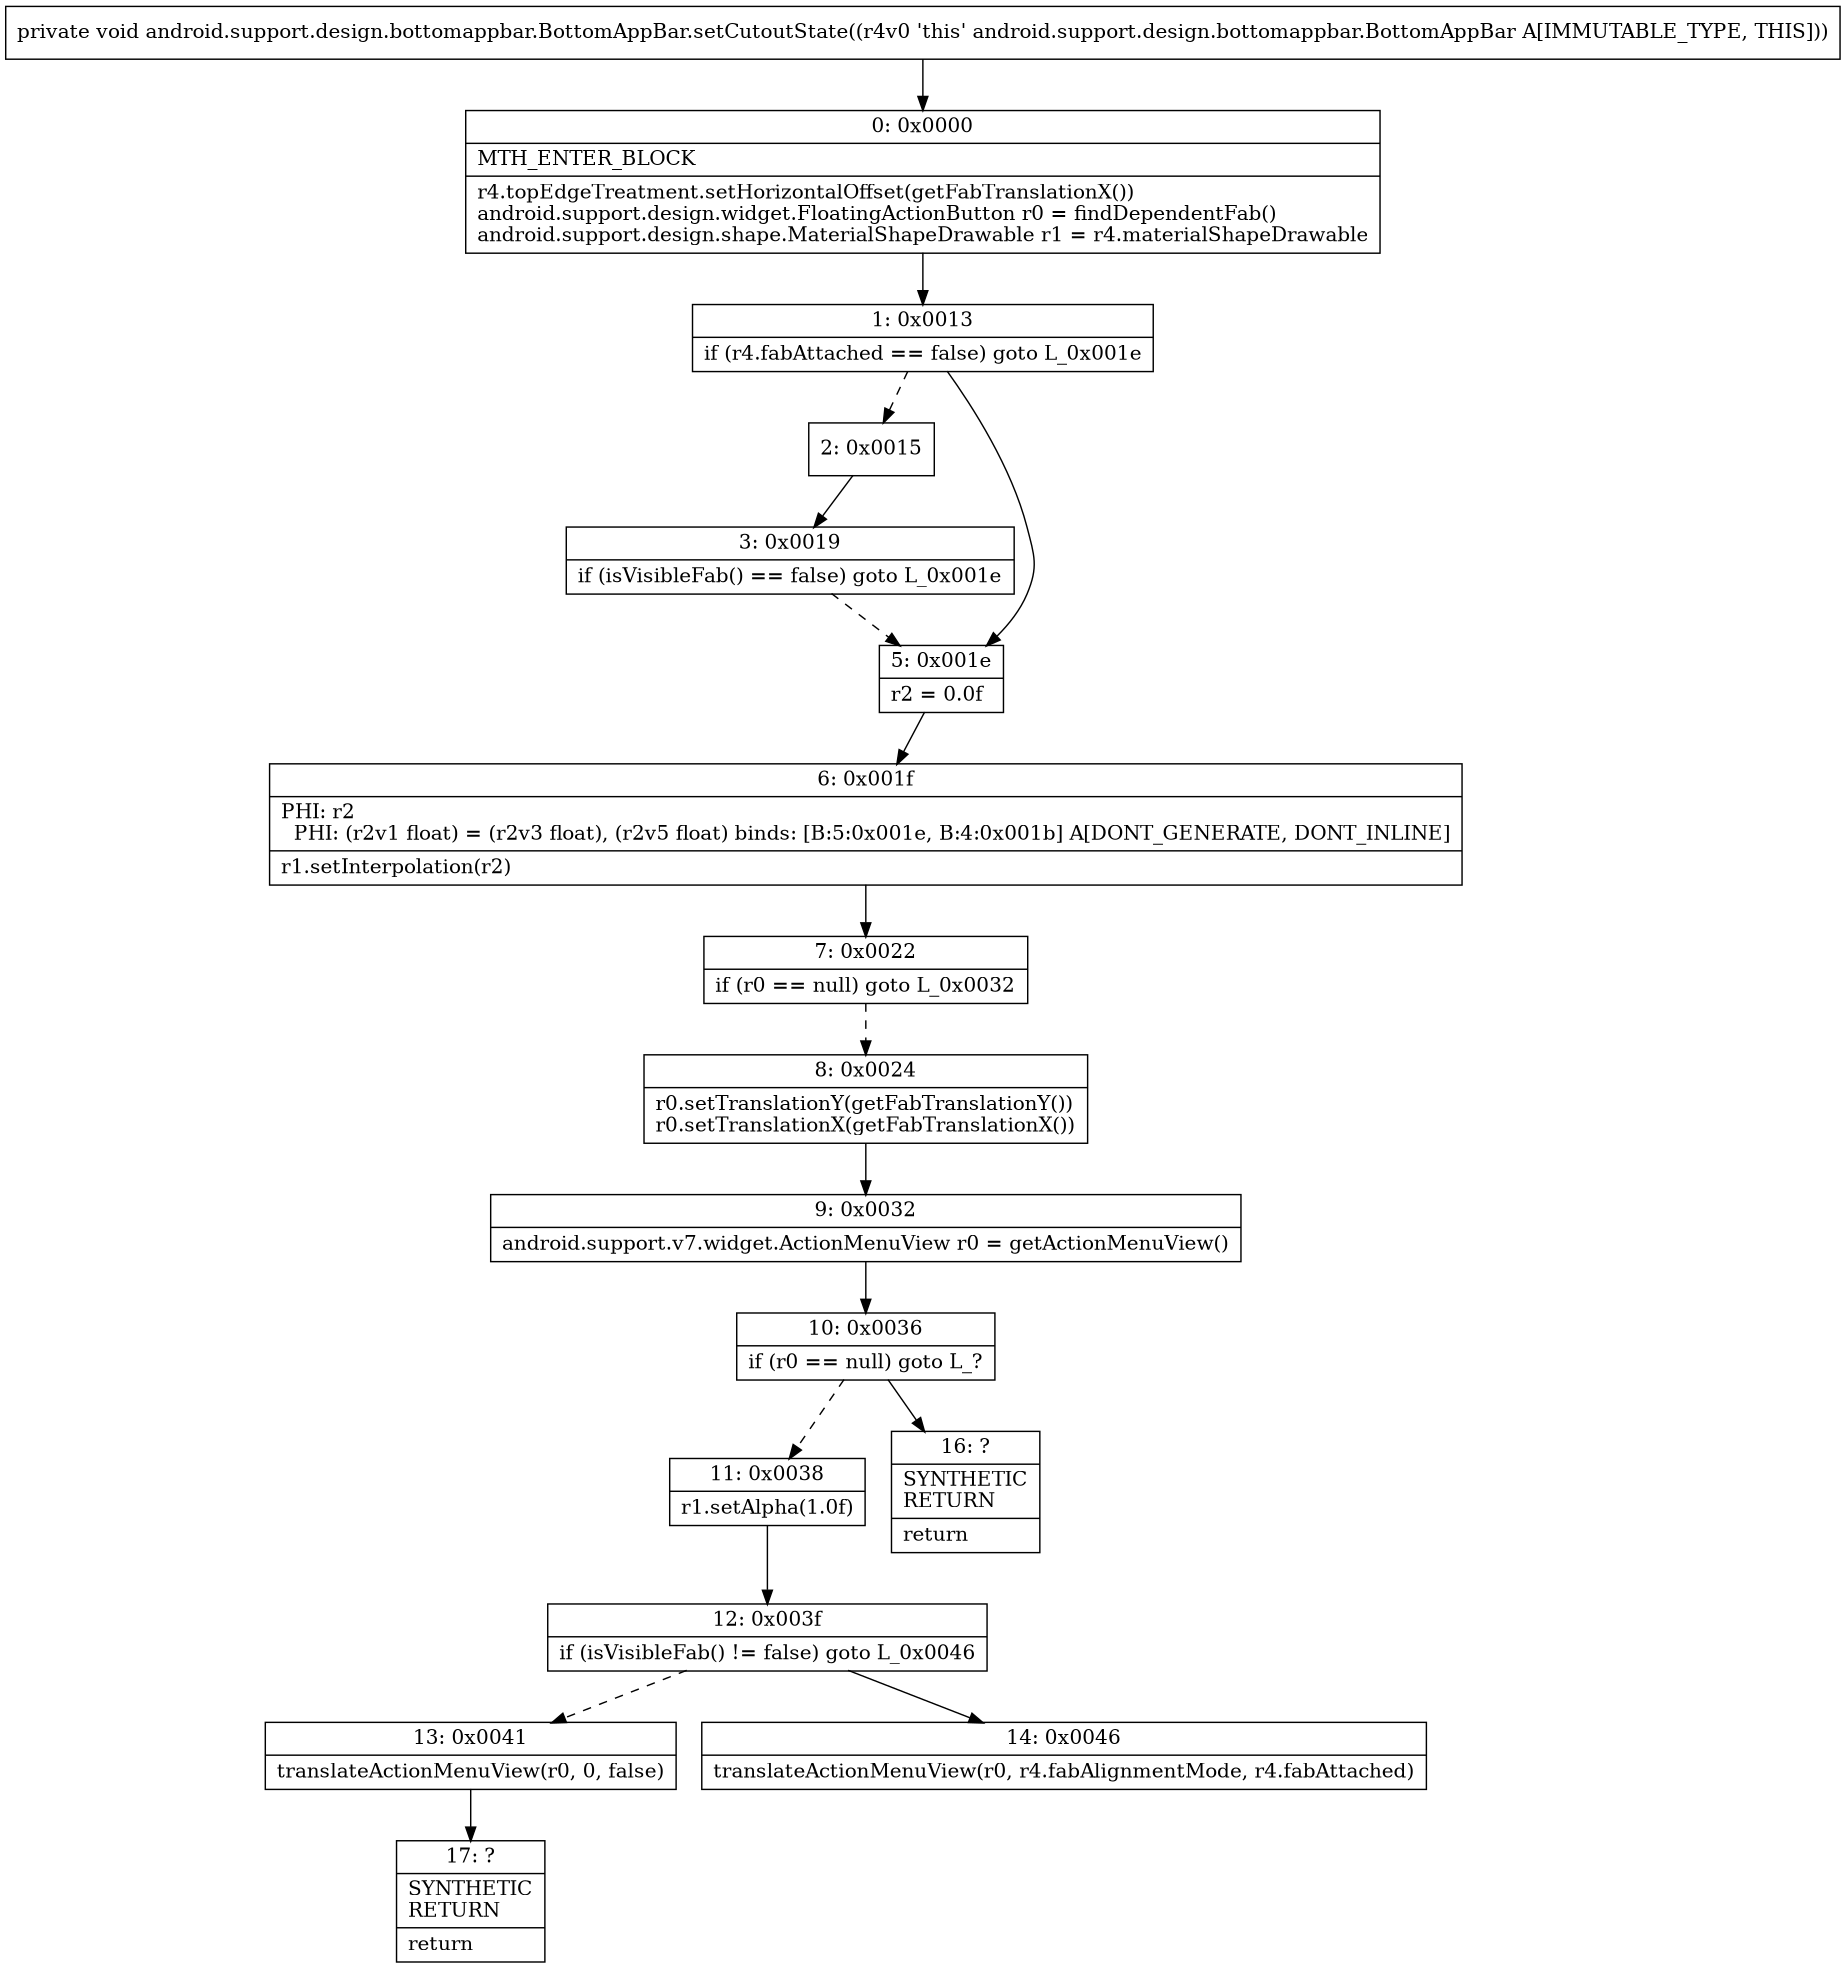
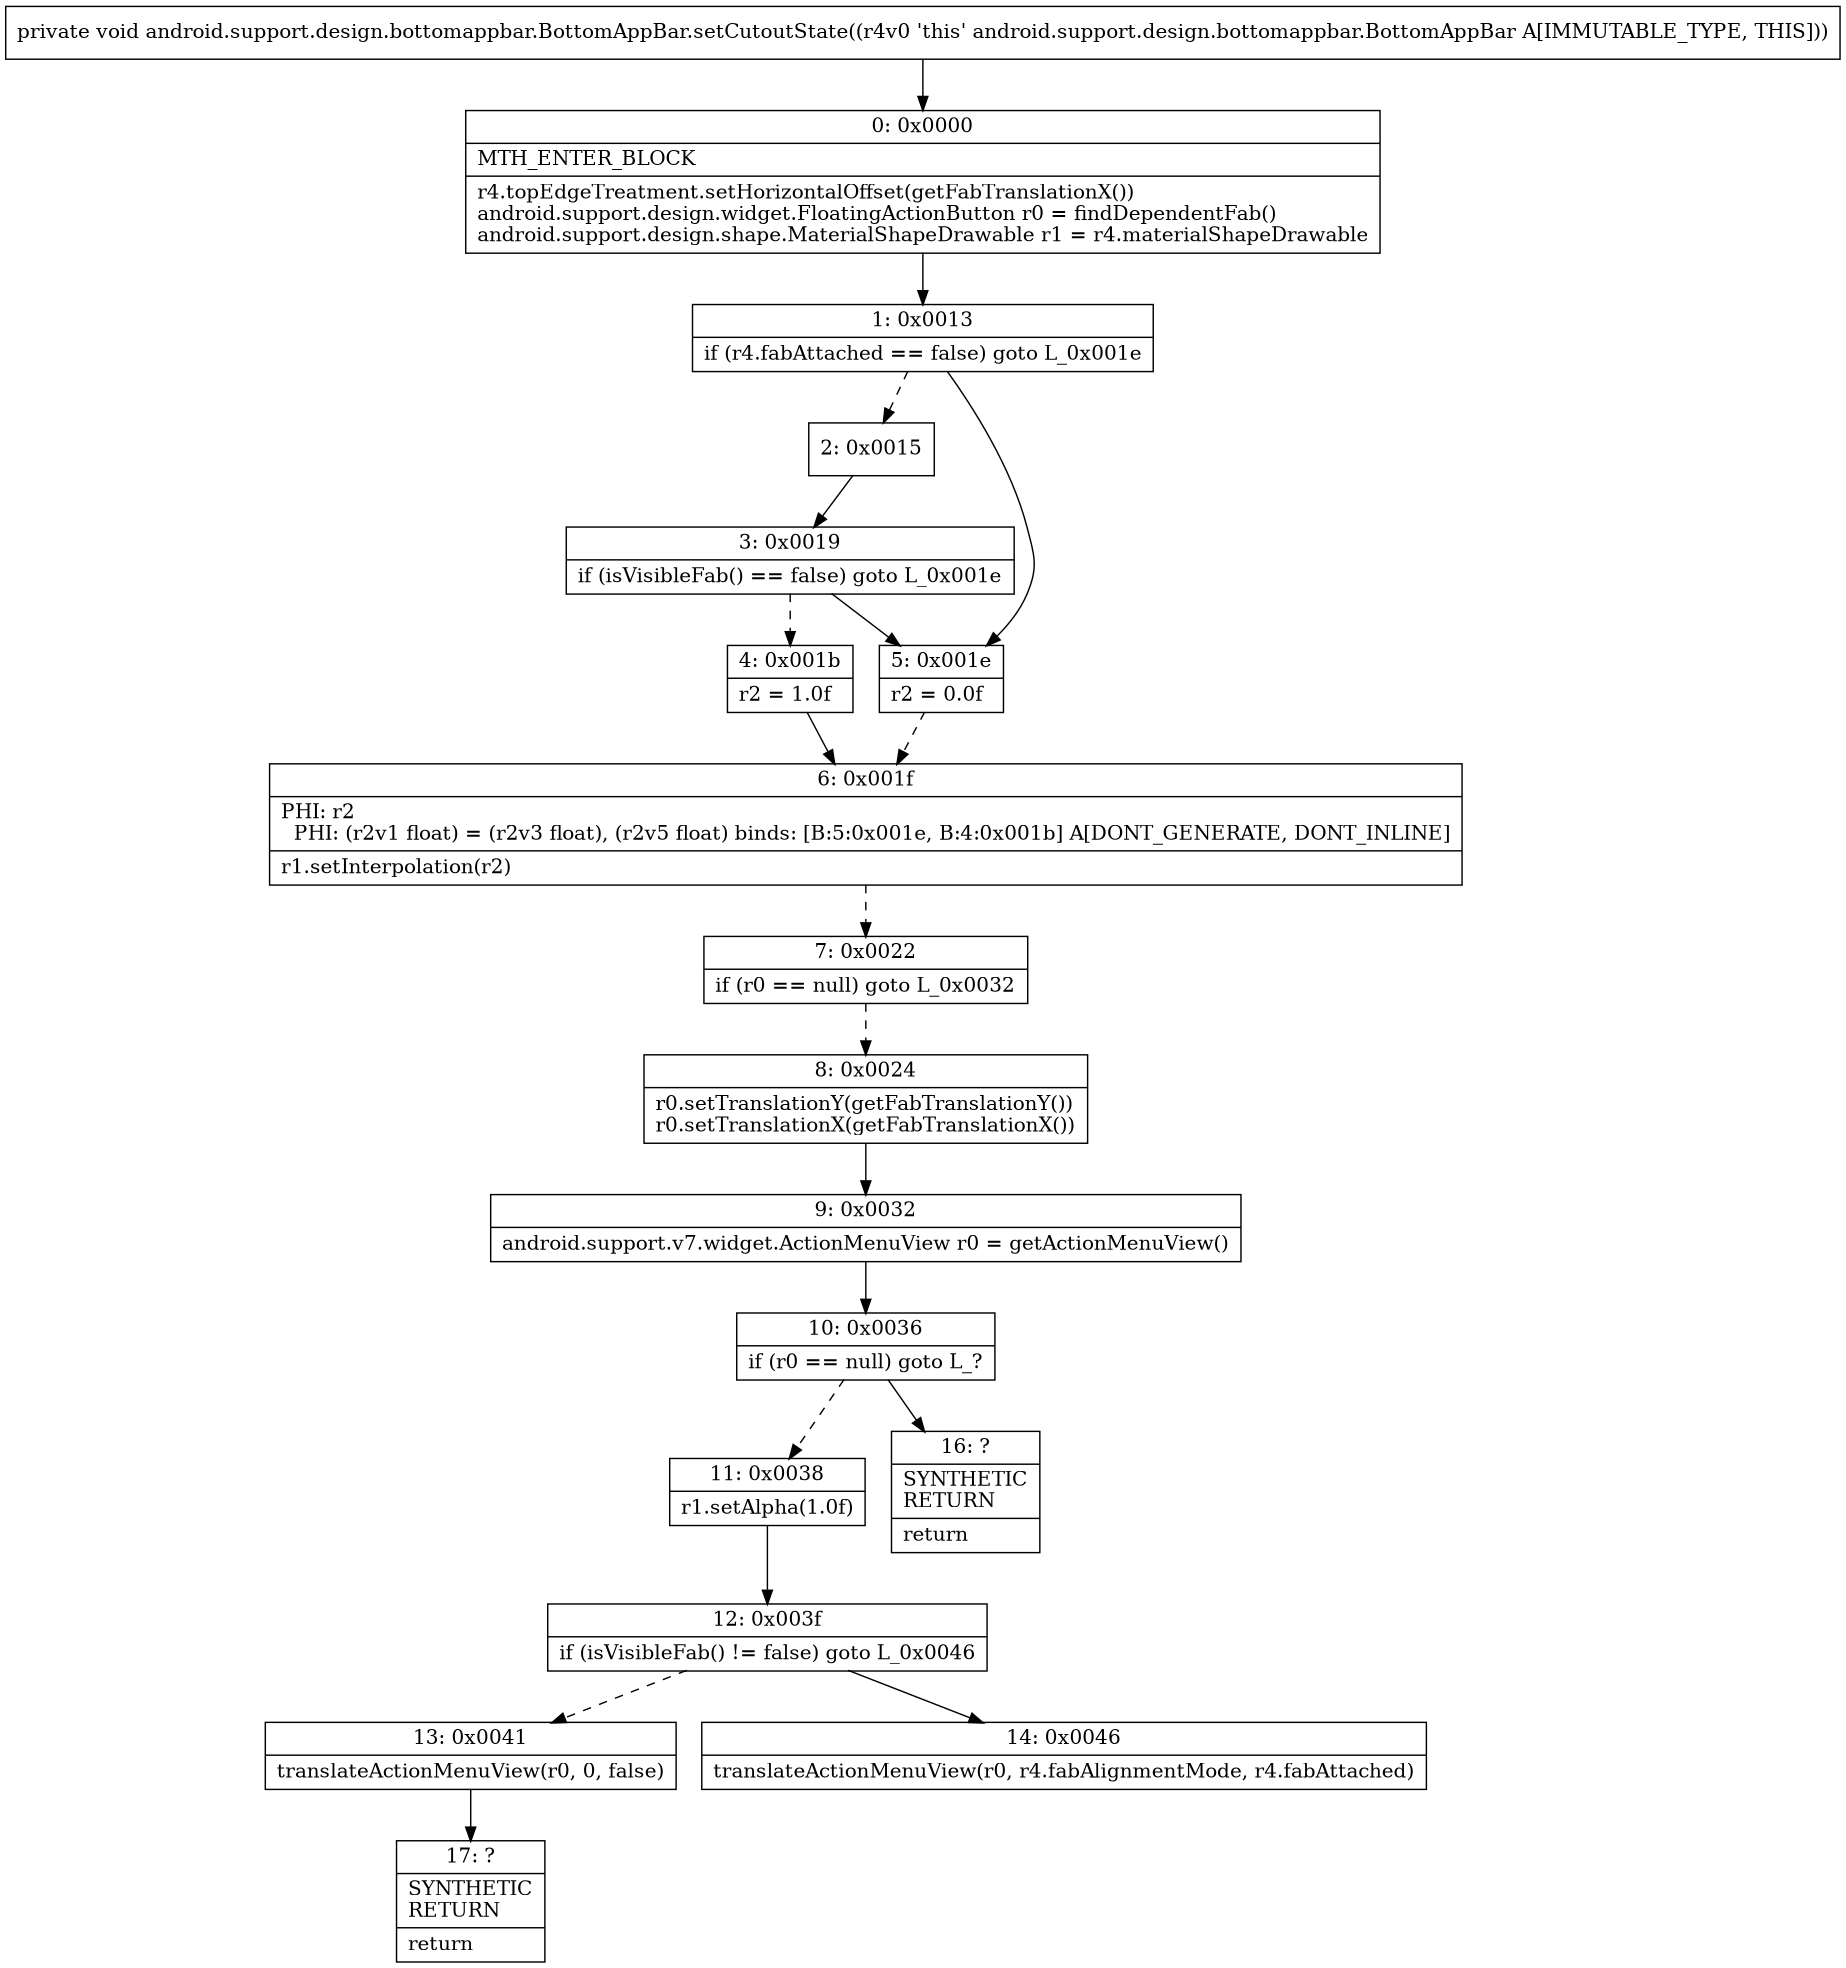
(860, 615) -> (860, 615)
none -> (790, 679)
(914, 732) -> (914, 732)
(866, 904) -> (866, 904)
